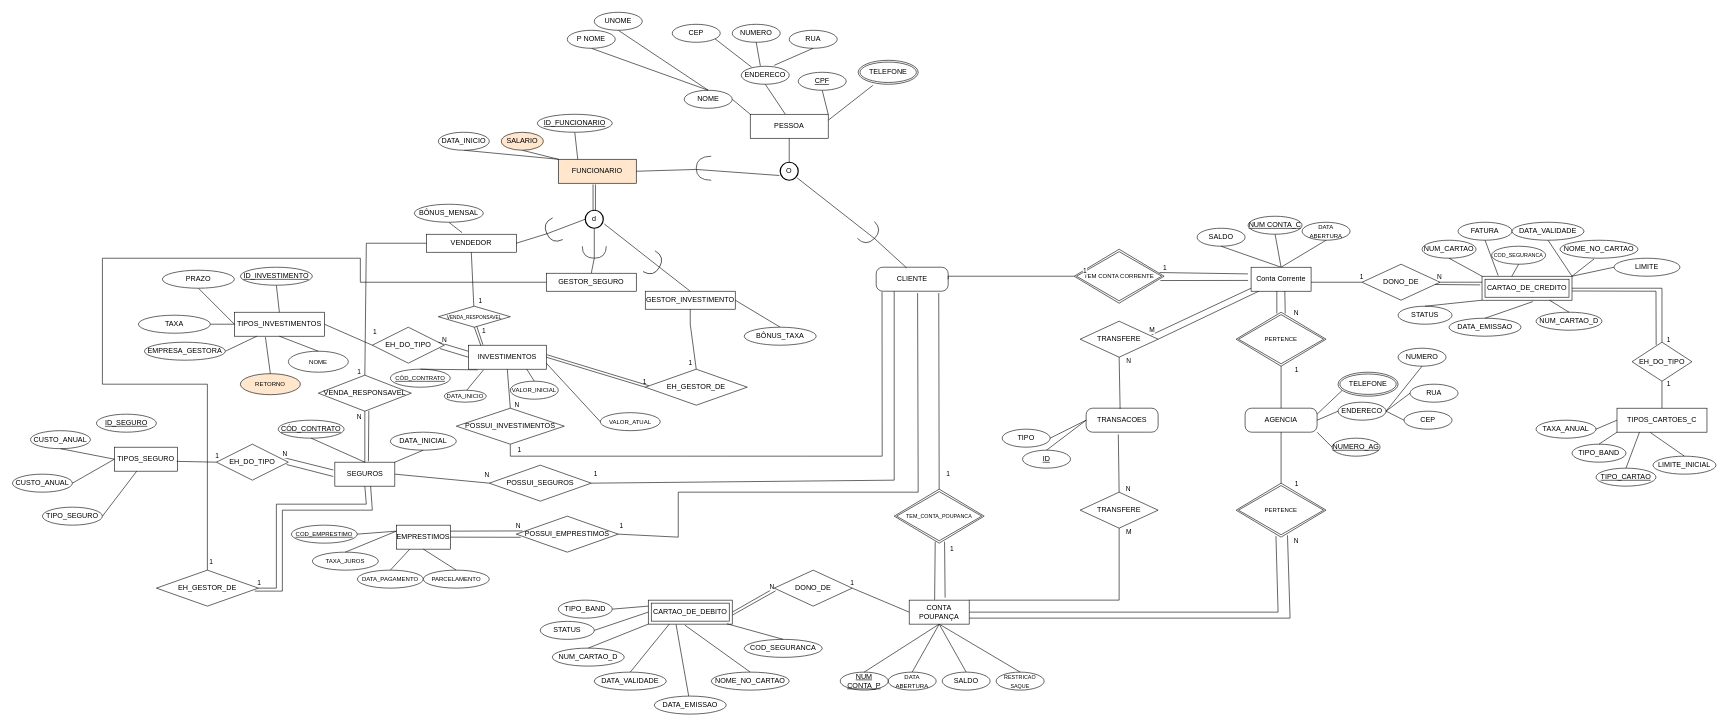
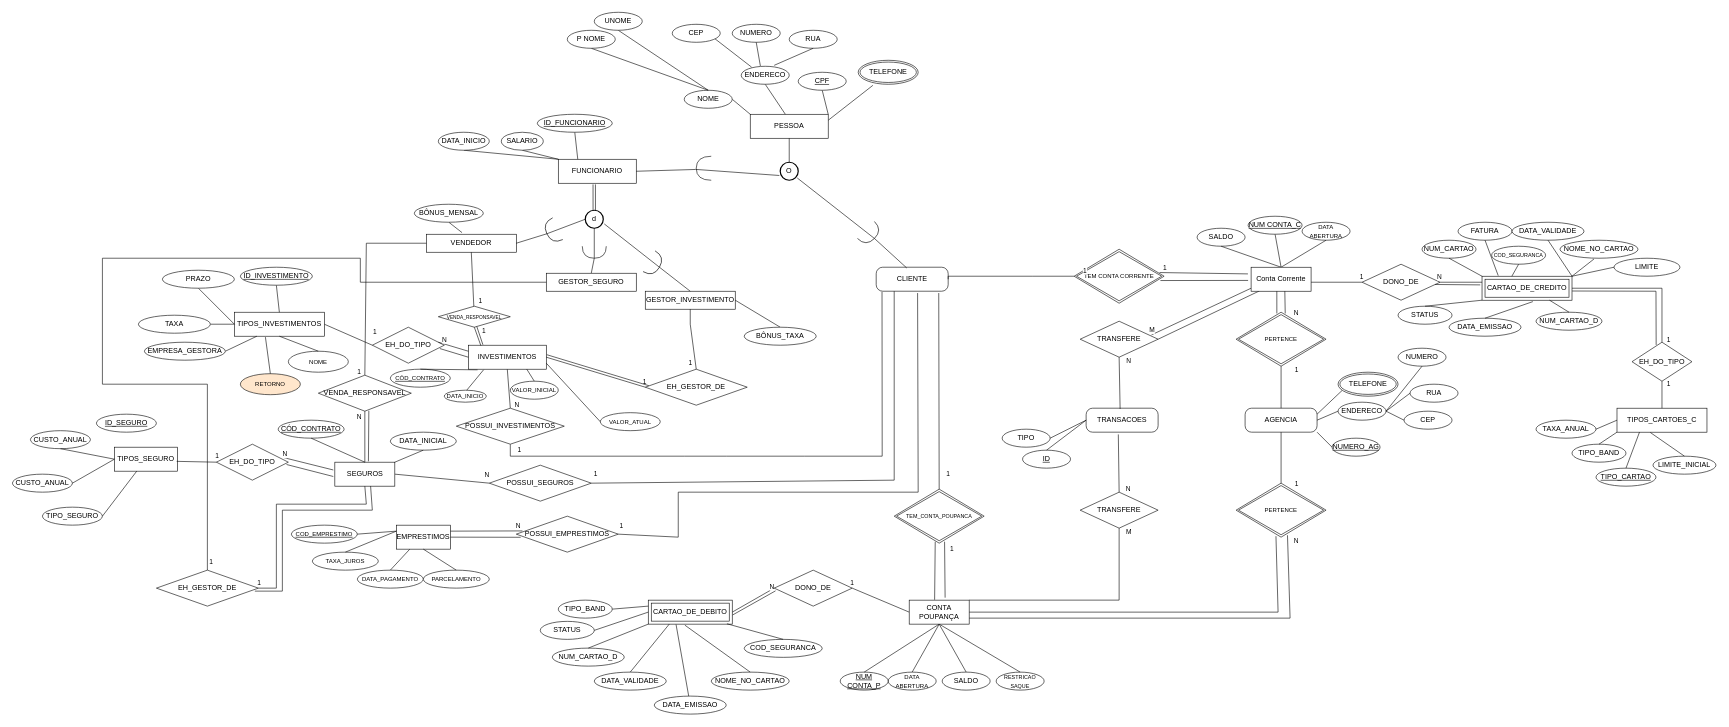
(522, 141) -> (522, 141)
(597, 171) -> (597, 171)
